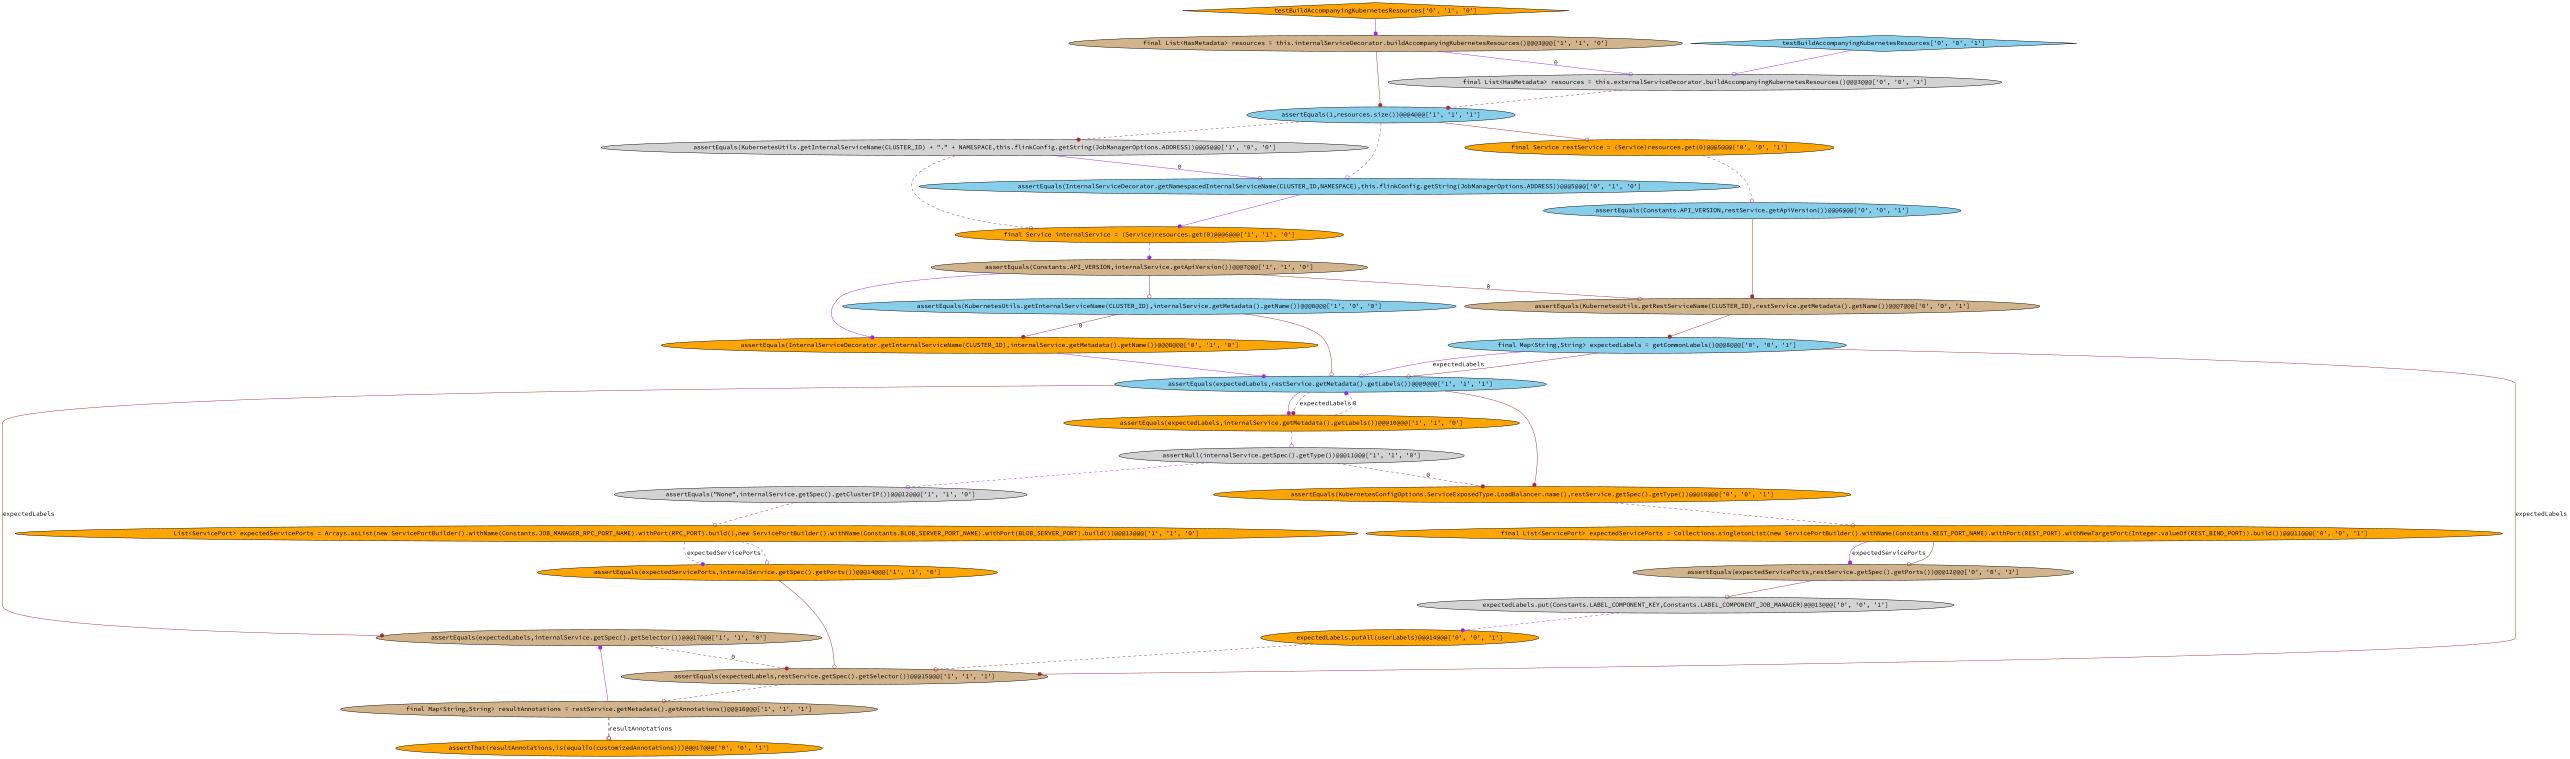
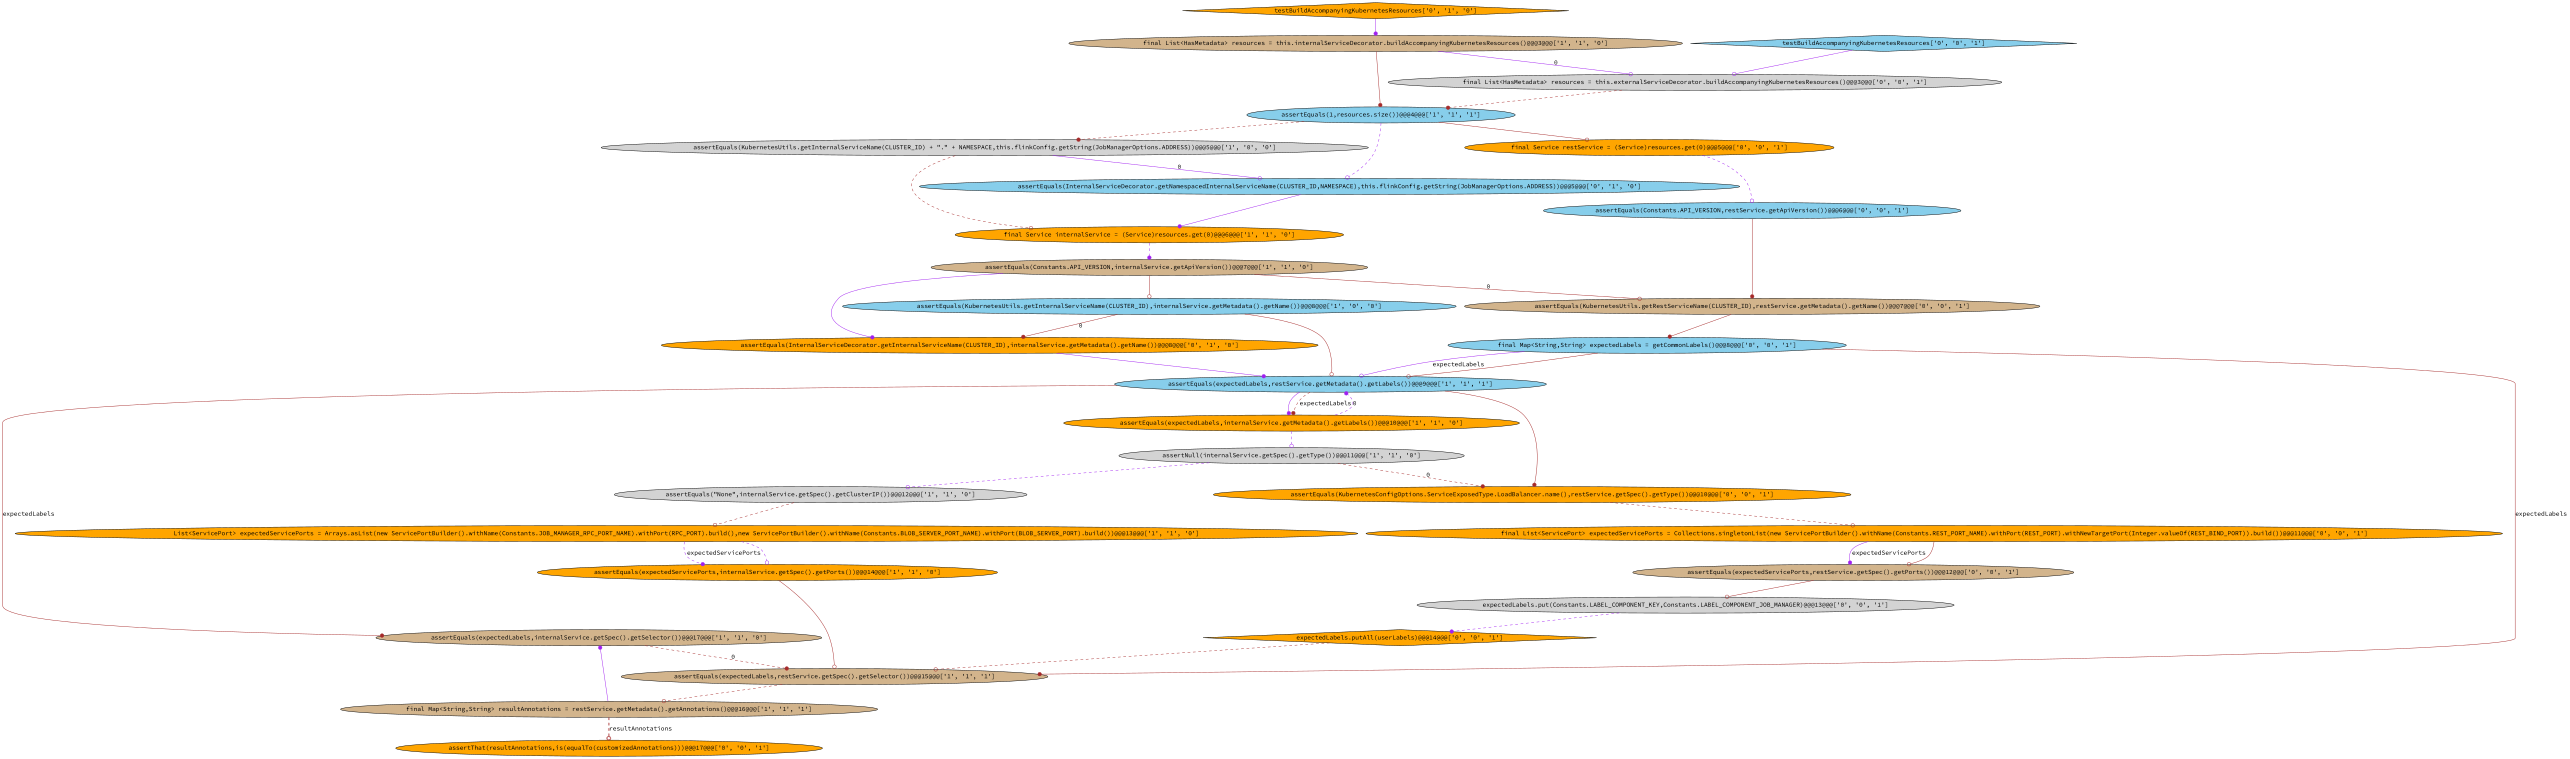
(1400, 638) -> (1400, 638)
